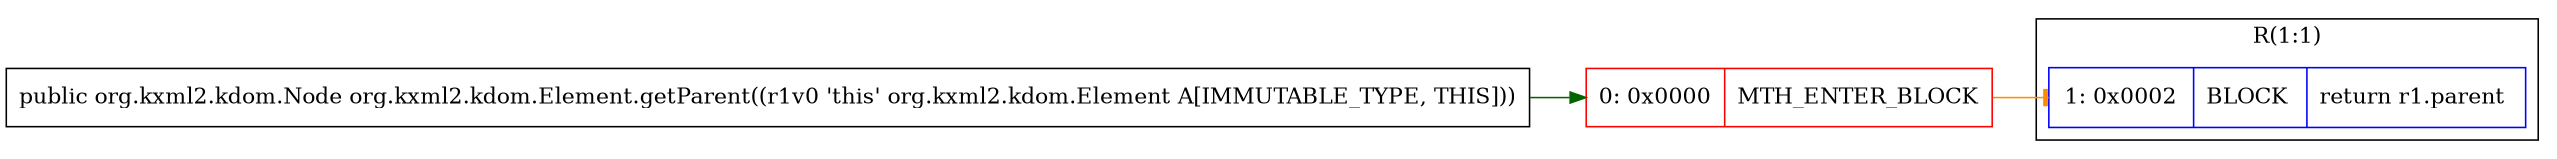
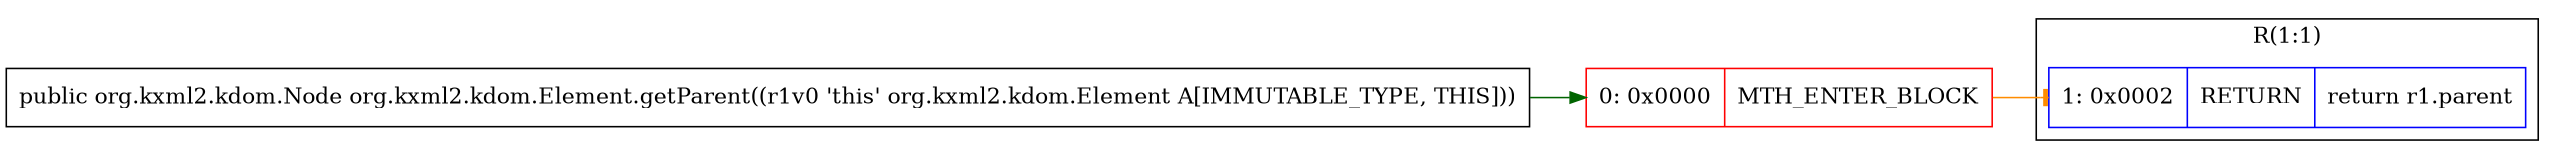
(2247, 97) -> (2251, 97)
